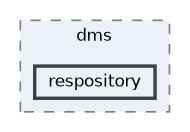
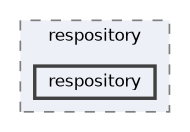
(95, 36) -> (95, 36)
